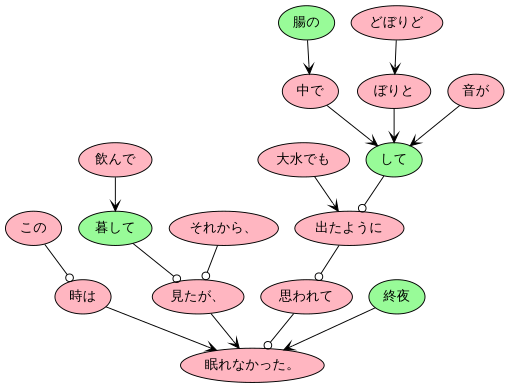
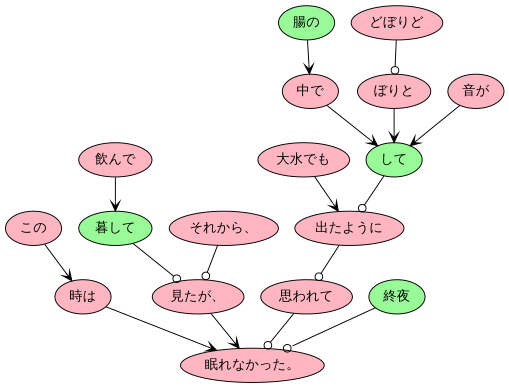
(396, 53) -> (396, 53)
(56, 260) -> (56, 260)
(334, 327) -> (334, 327)
